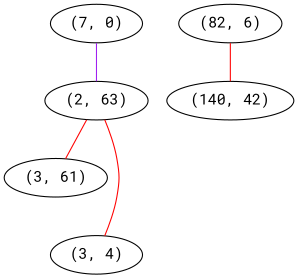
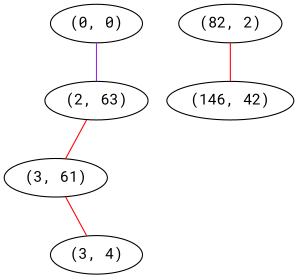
(96, 24) -> (96, 24)
(230, 24) -> (230, 24)
(230, 101) -> (230, 101)
(119, 178) -> (76, 216)
